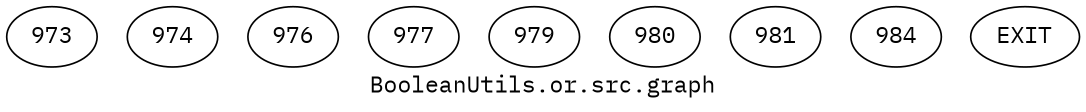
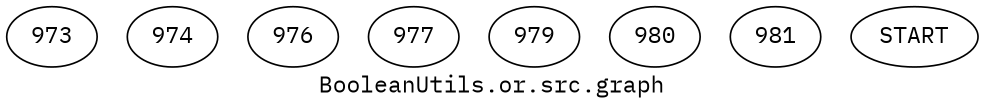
(896, 37) -> none
none -> (915, 37)
(1025, 37) -> none
